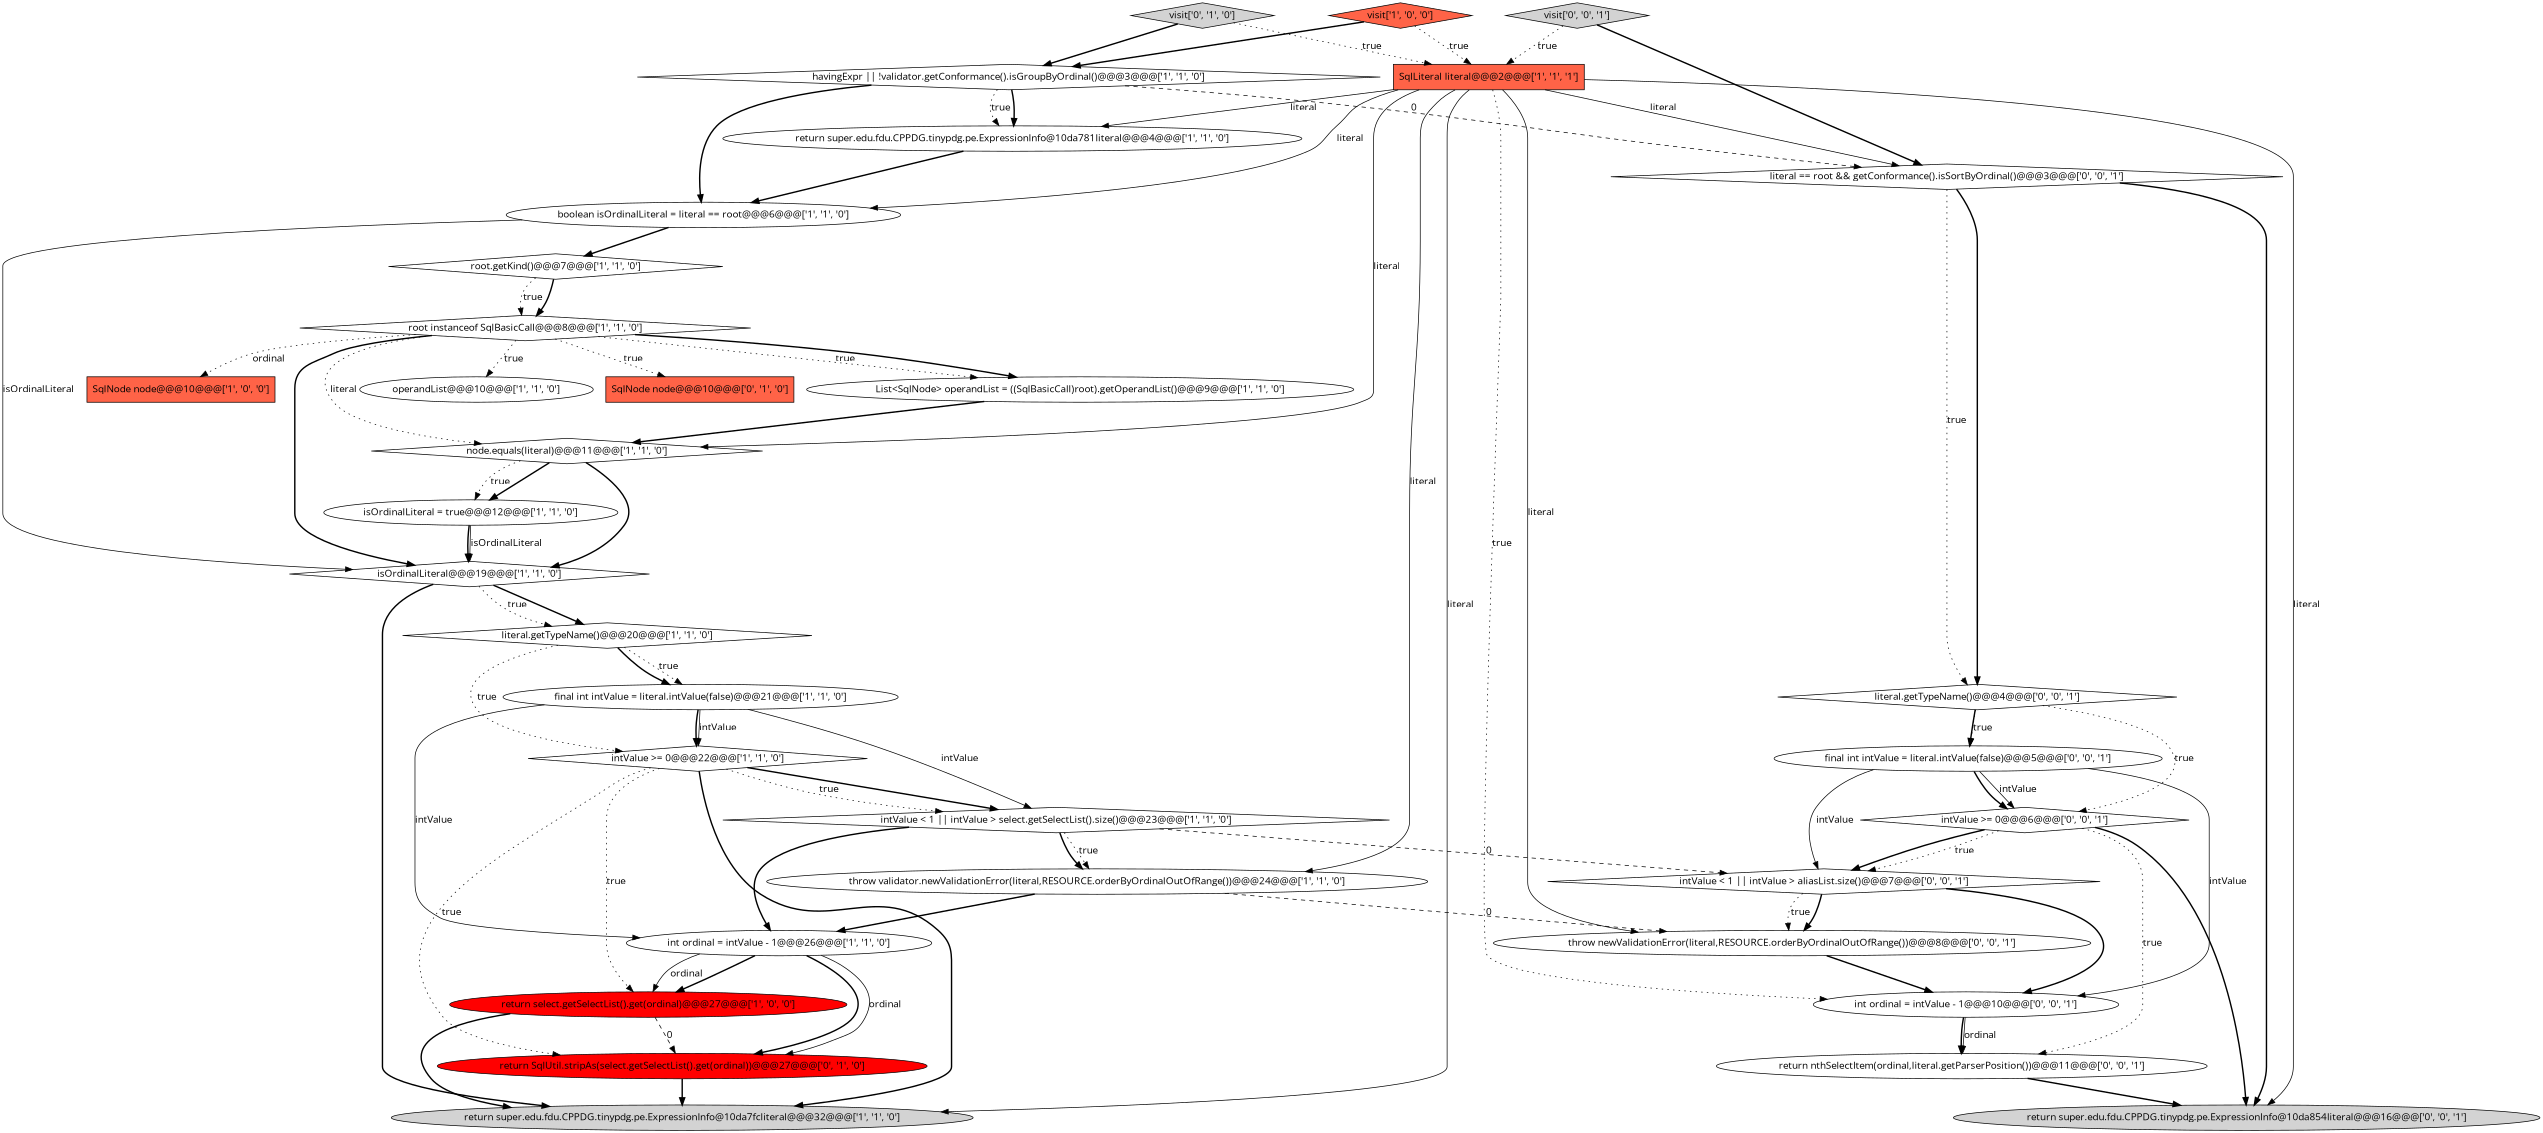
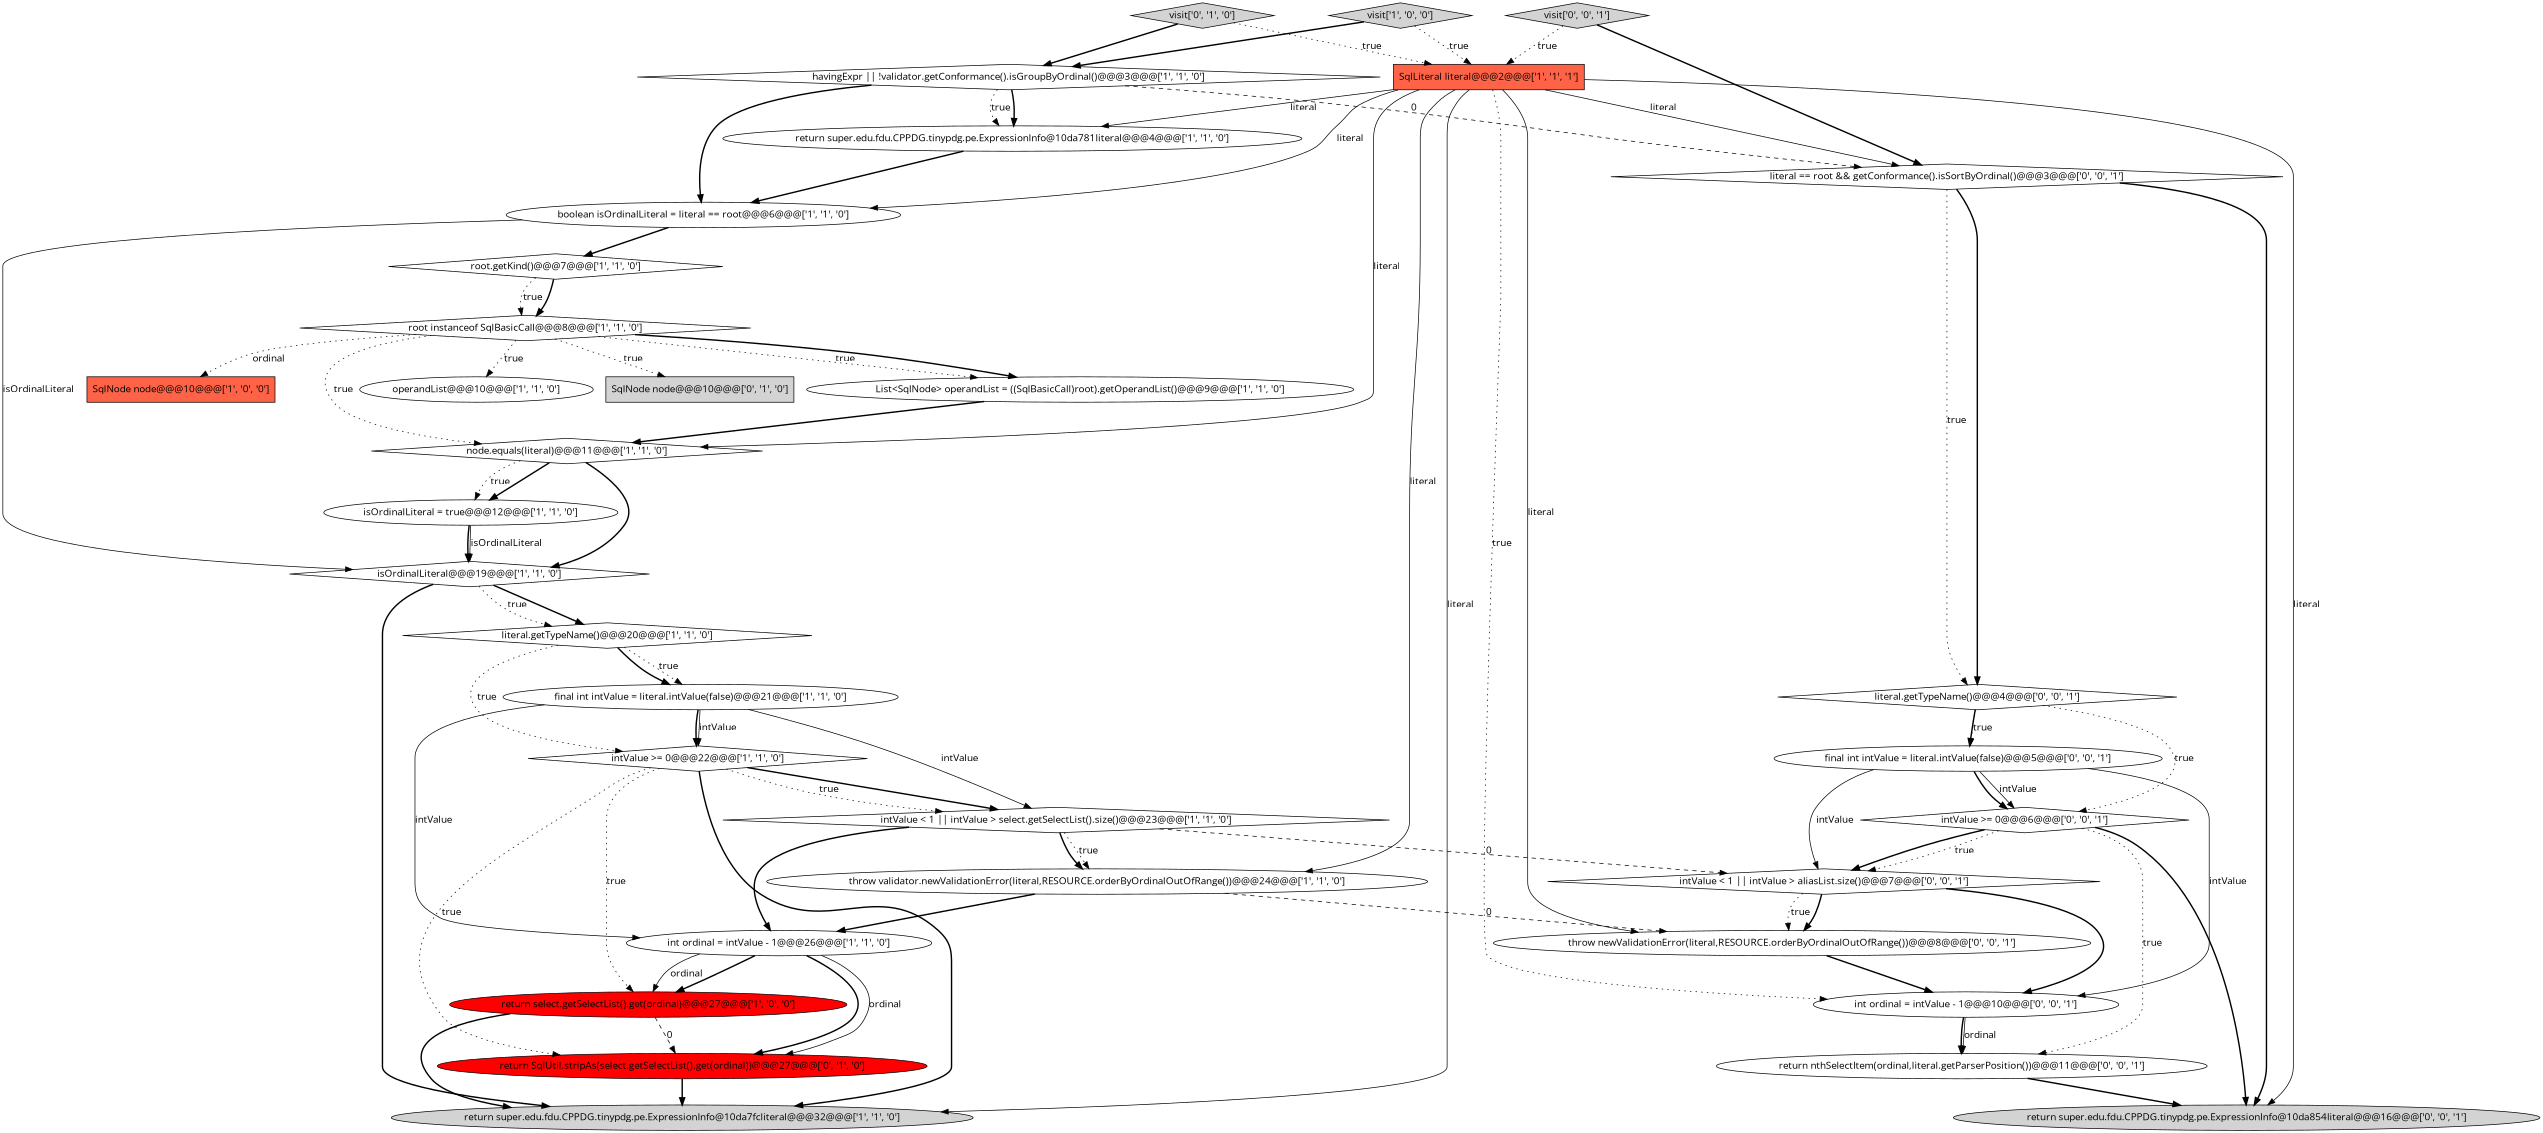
(1400, 16) -> (1400, 16)
(344, 390) -> (344, 390)
(700, 390) -> (700, 390)
(295, 437) -> none
